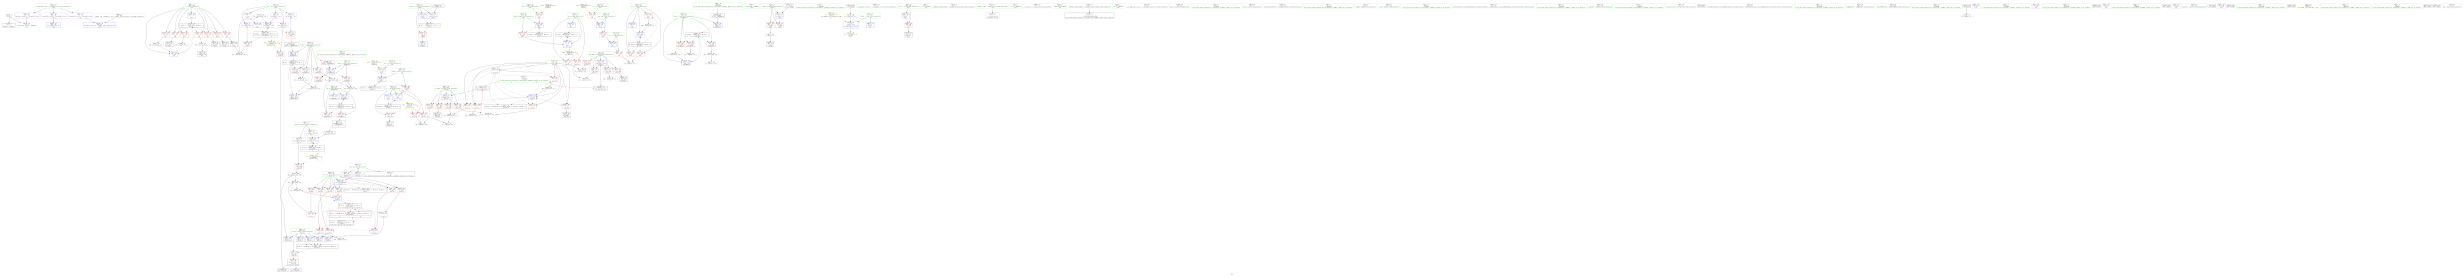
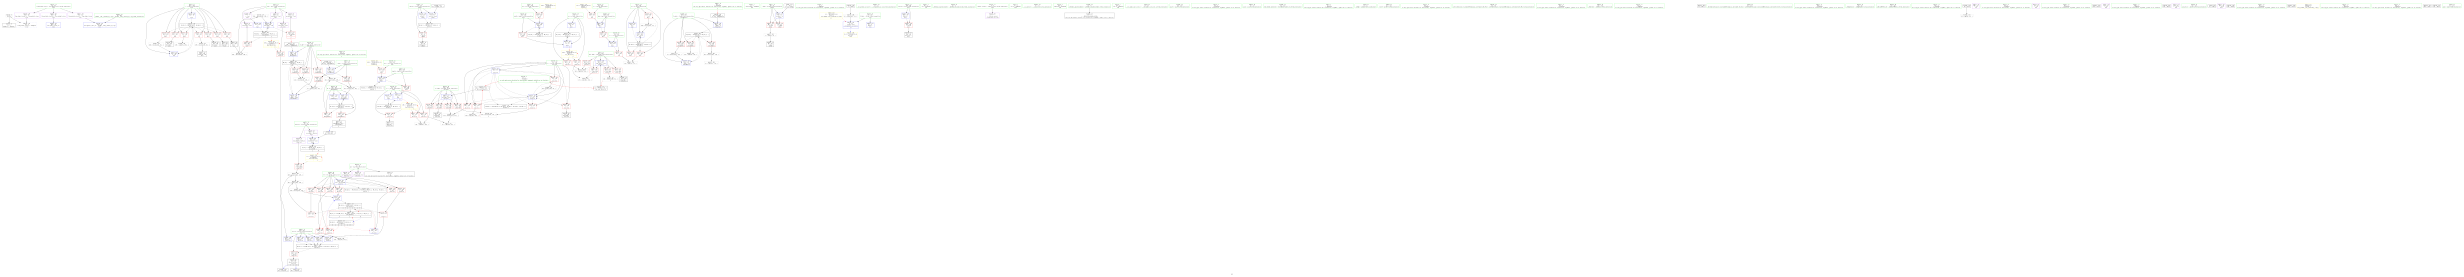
(1681, 6) -> none
